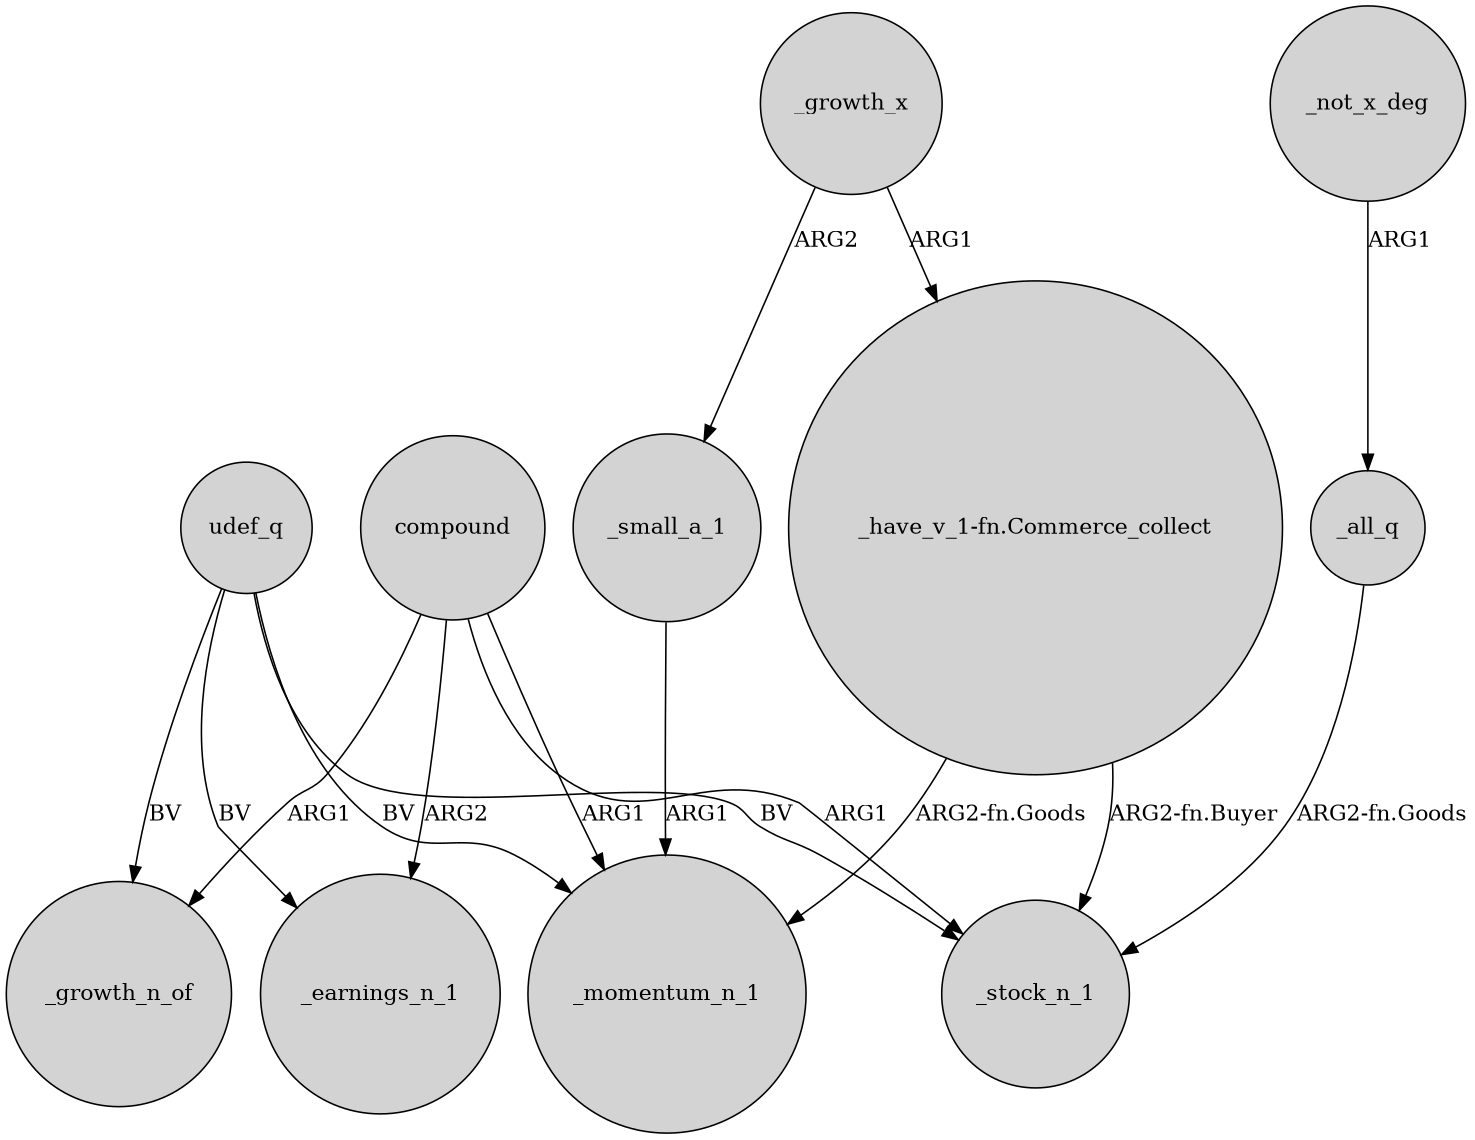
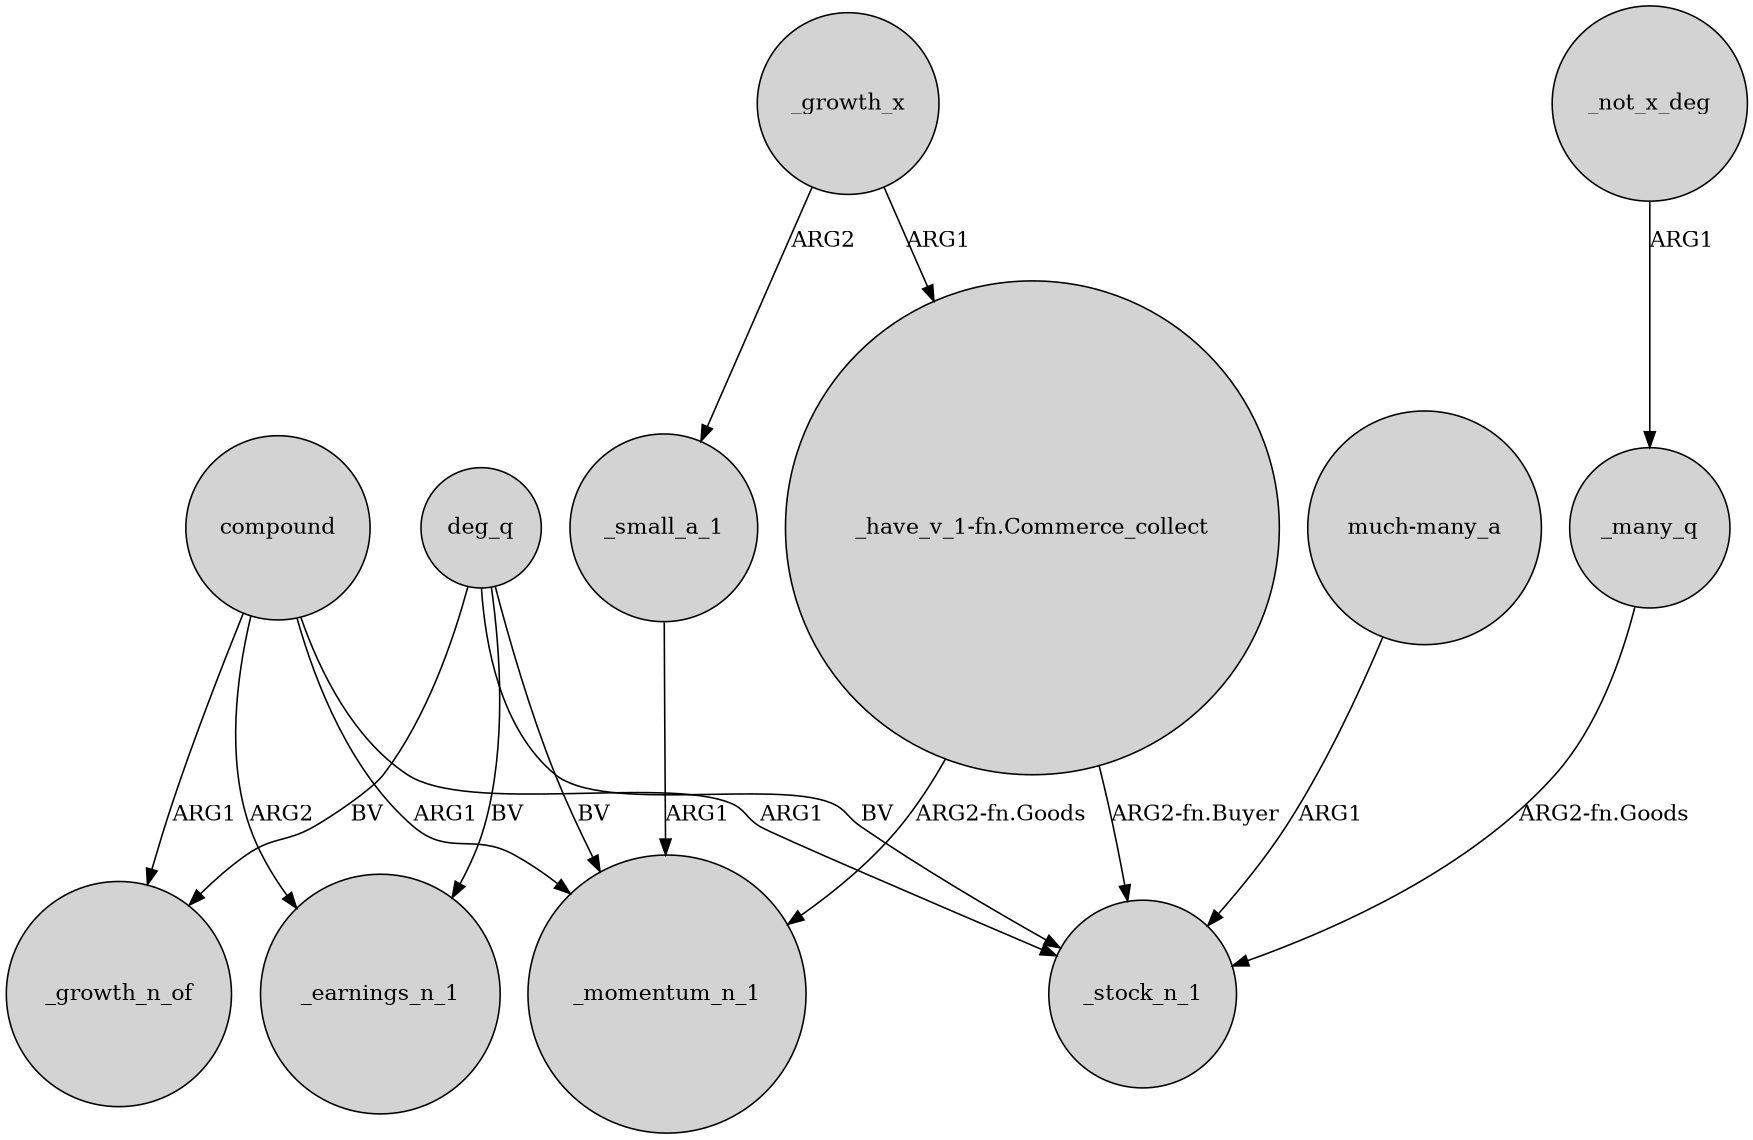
(246, 528) -> (481, 528)
(1368, 528) -> (1650, 528)
none -> (1425, 528)
